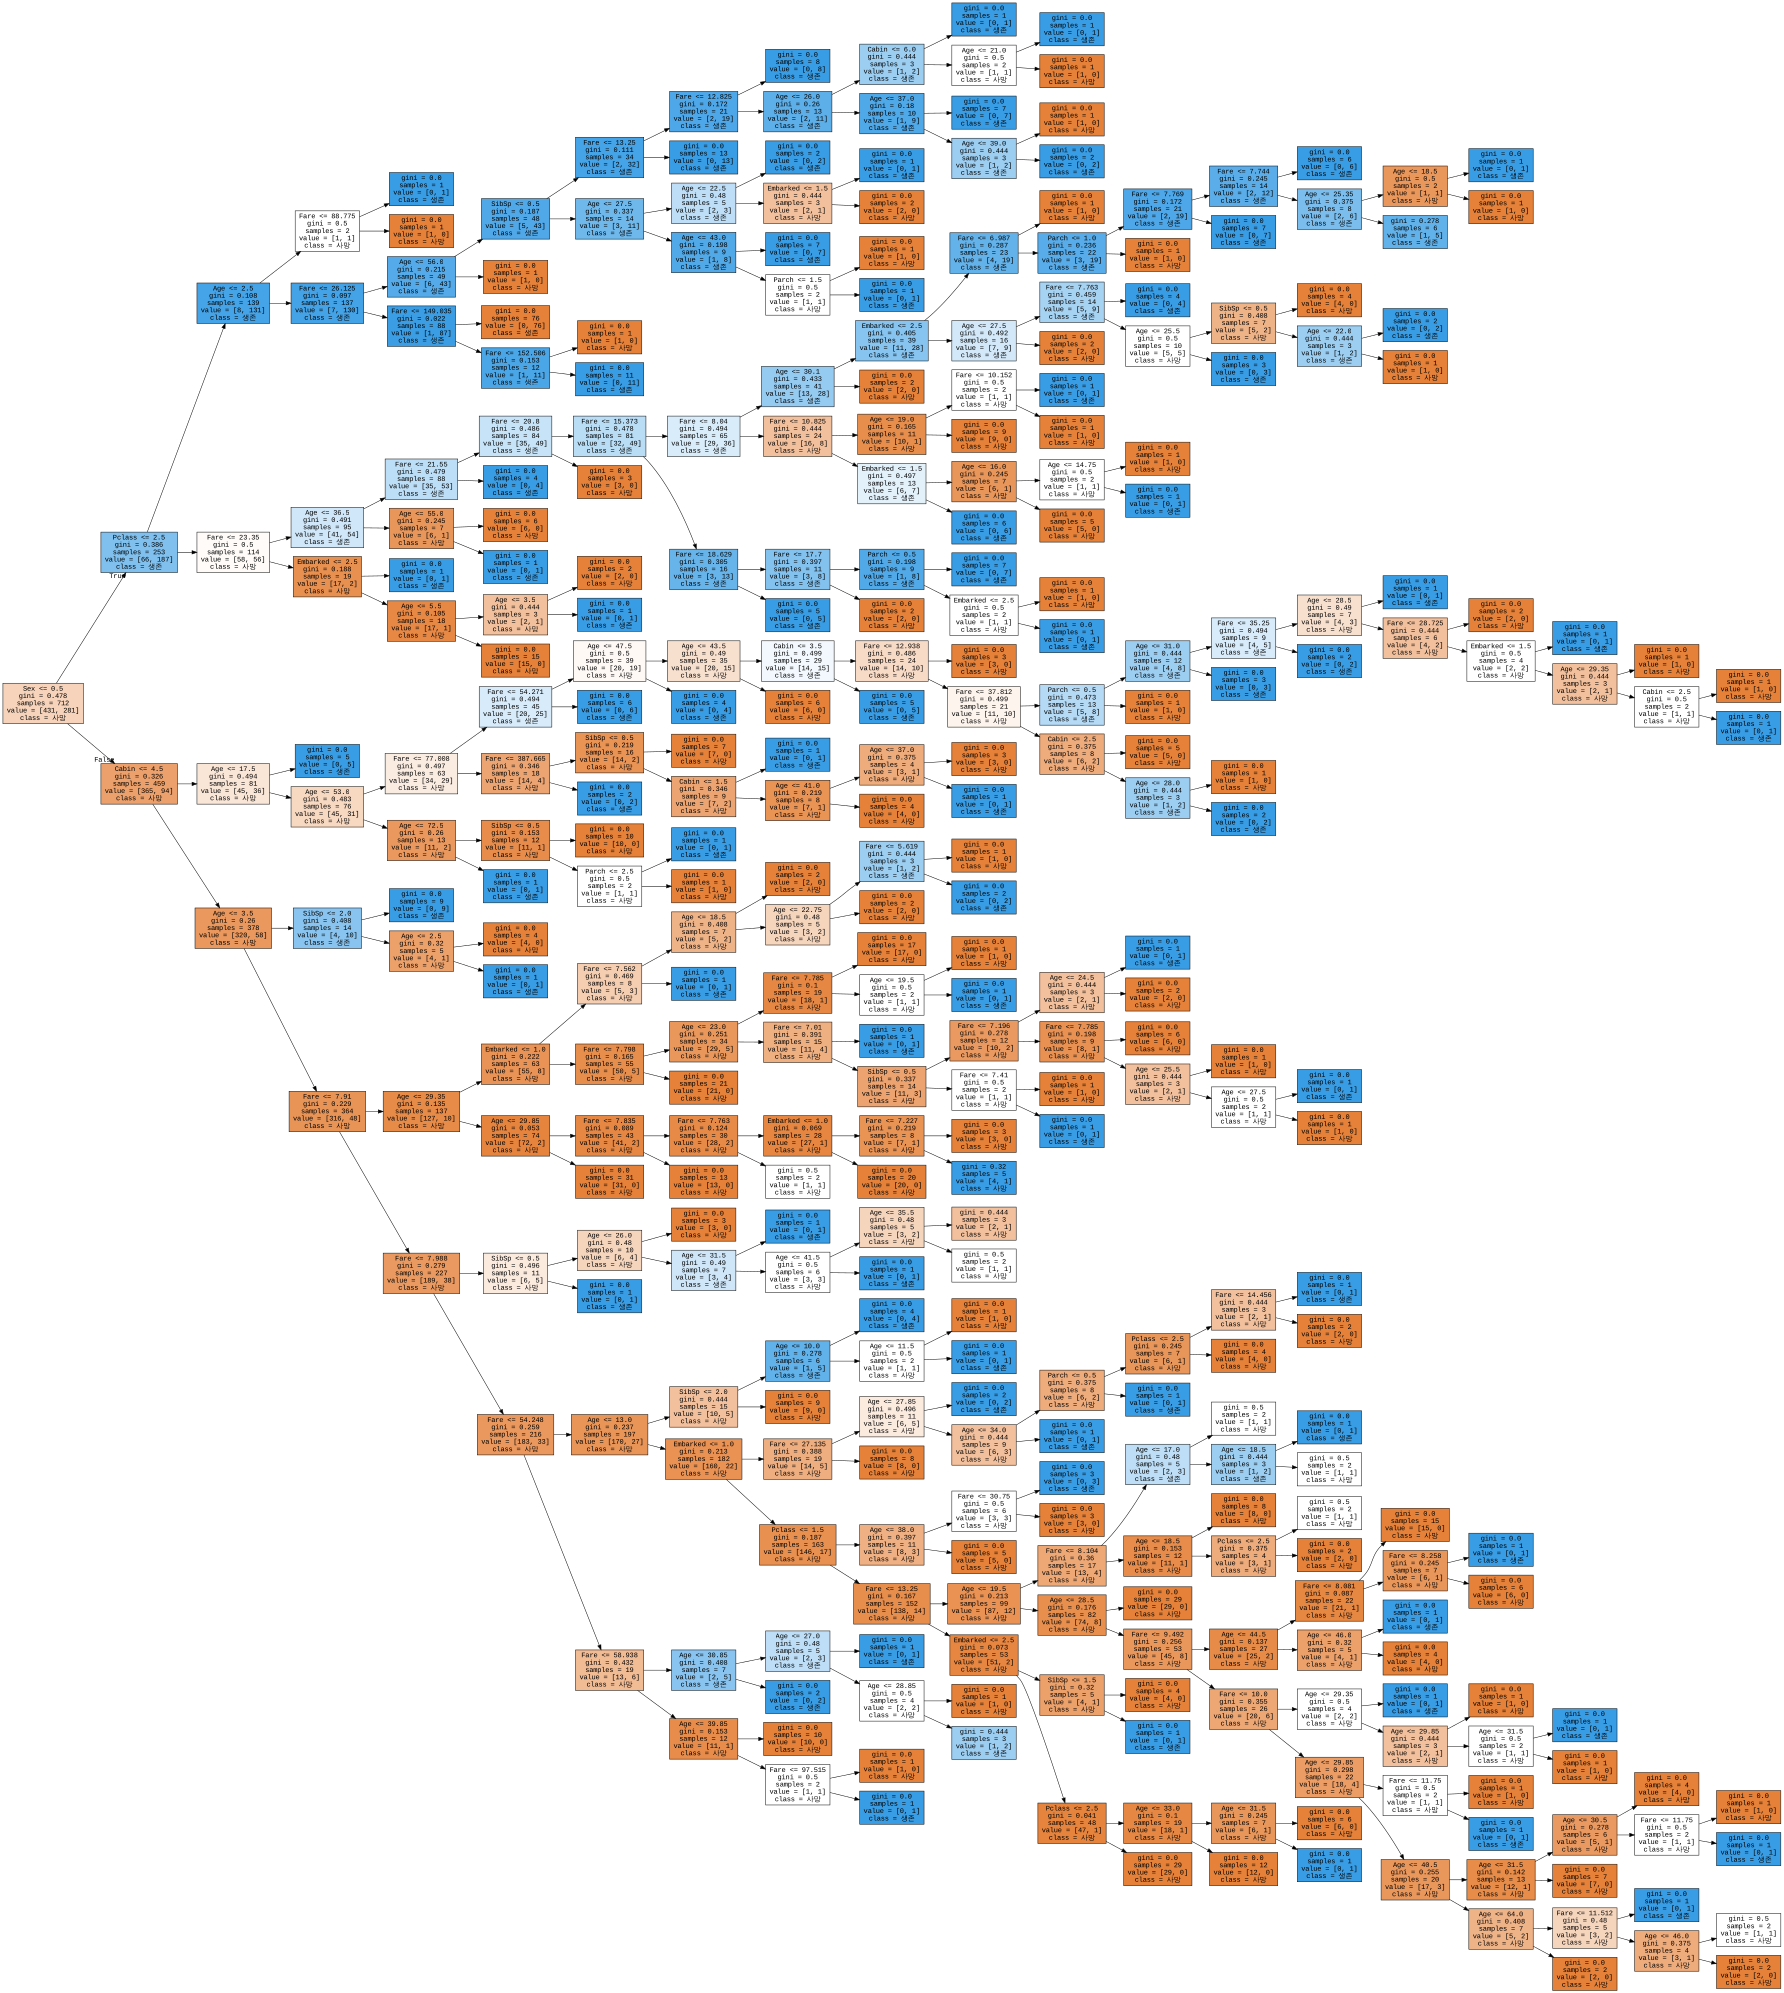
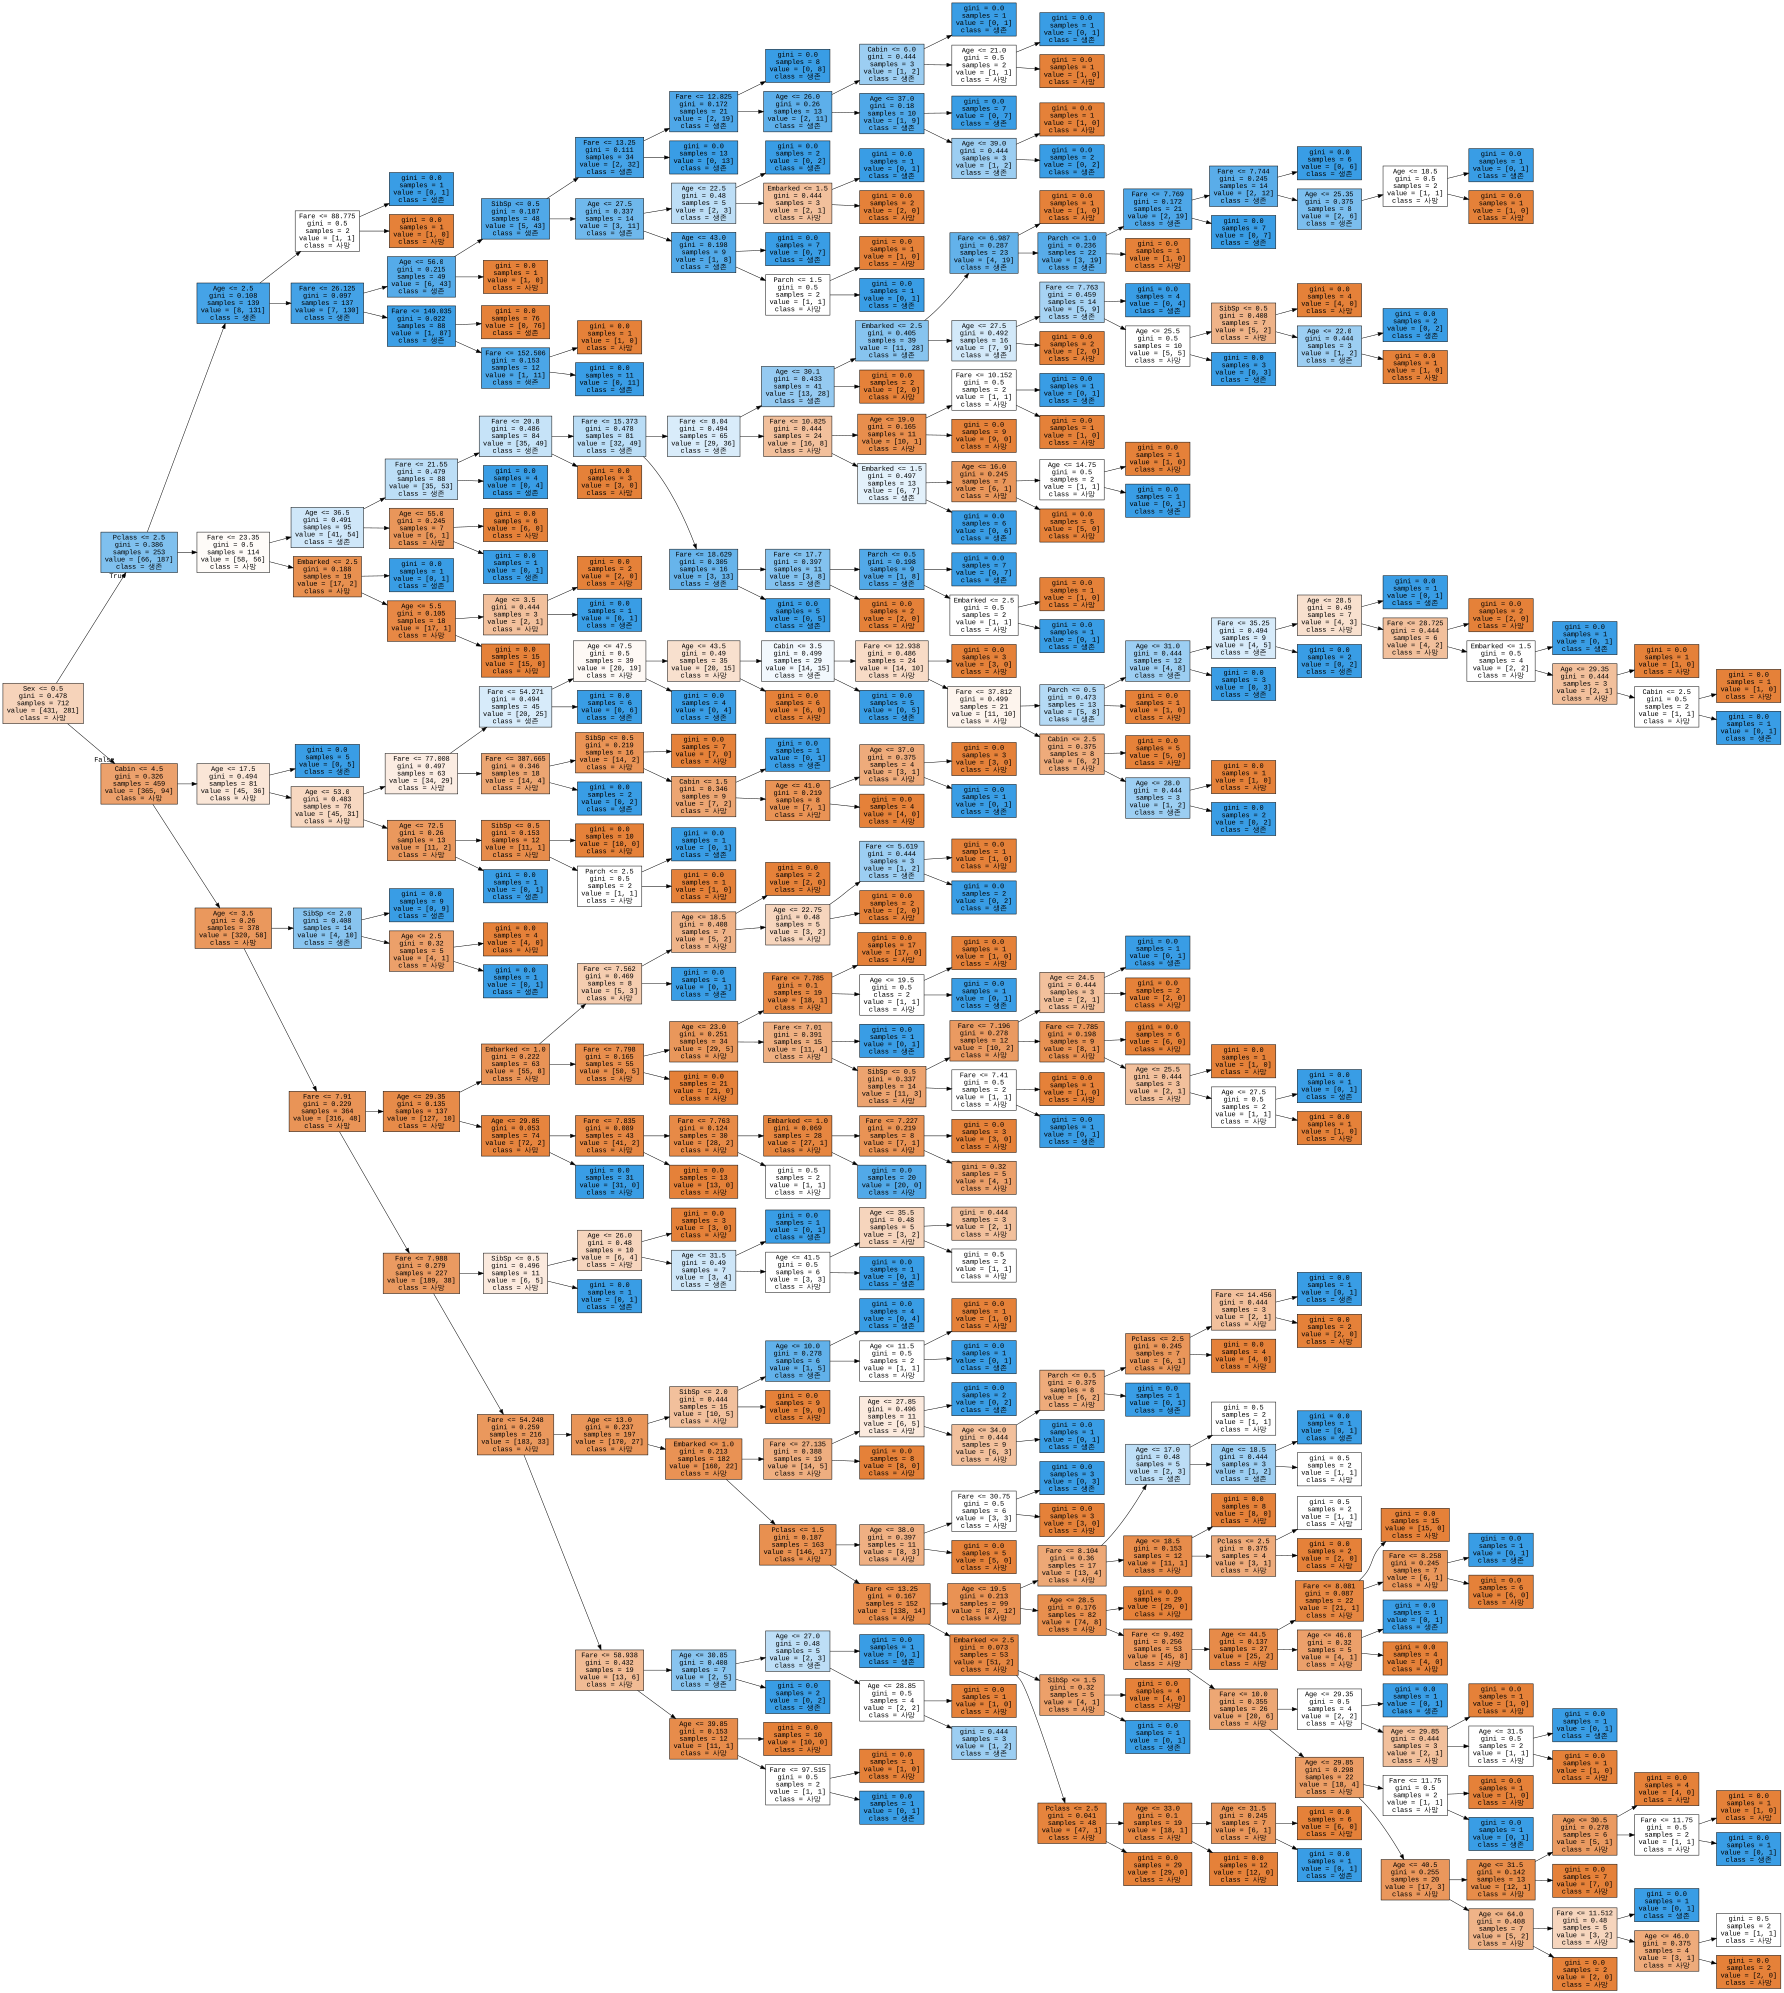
(1415, 186) -> (1415, 186)
(1415, 232) -> none
(892, 995) -> (892, 995)
(984, 1178) -> (984, 1178)
(610, 1182) -> (610, 1182)
(892, 1182) -> (892, 1182)
